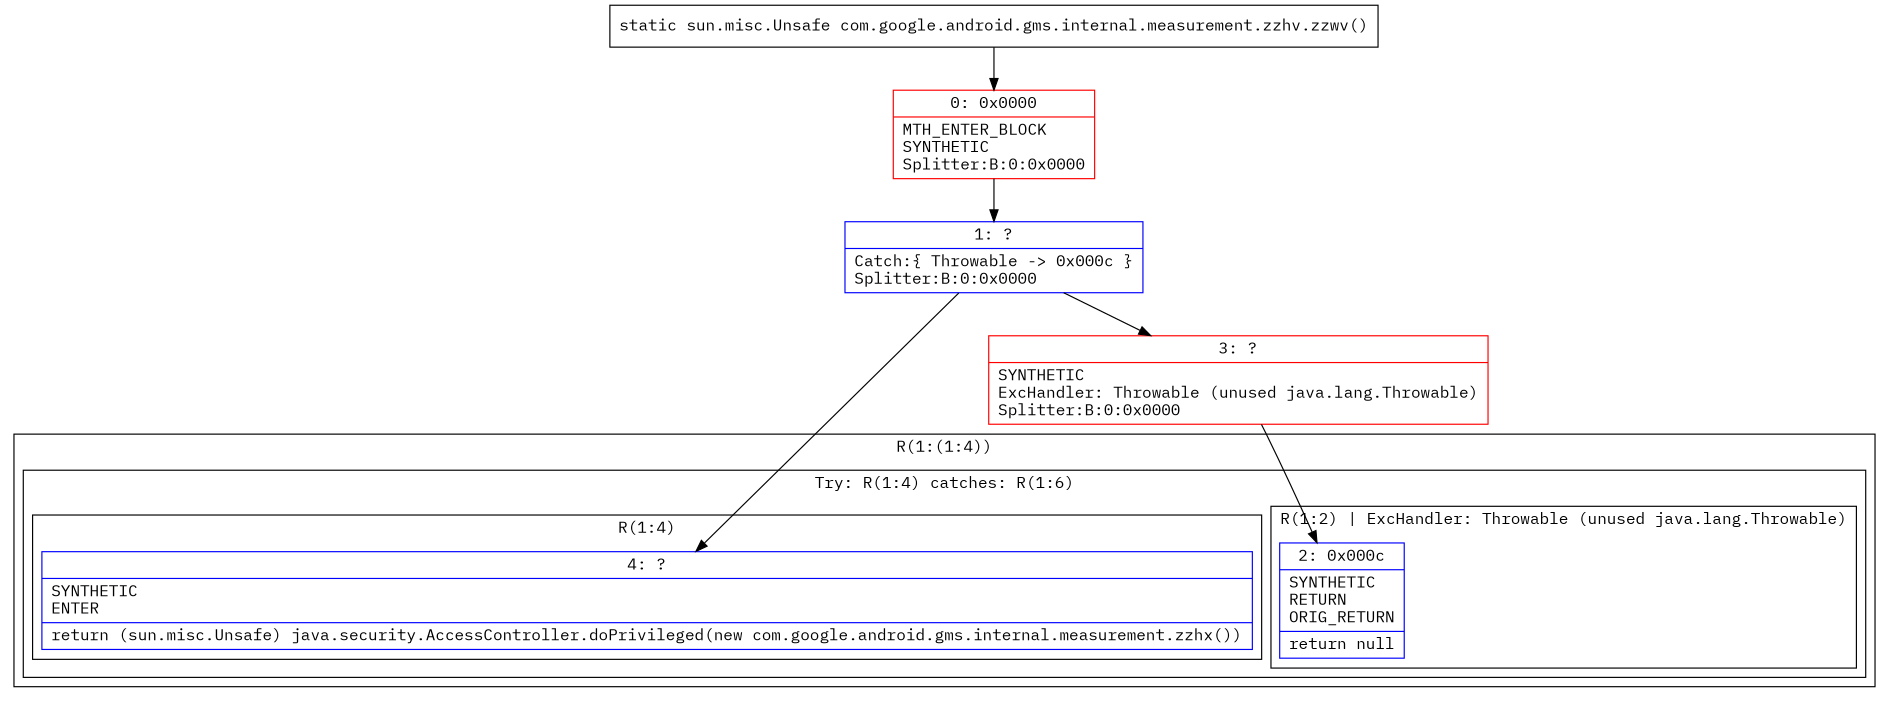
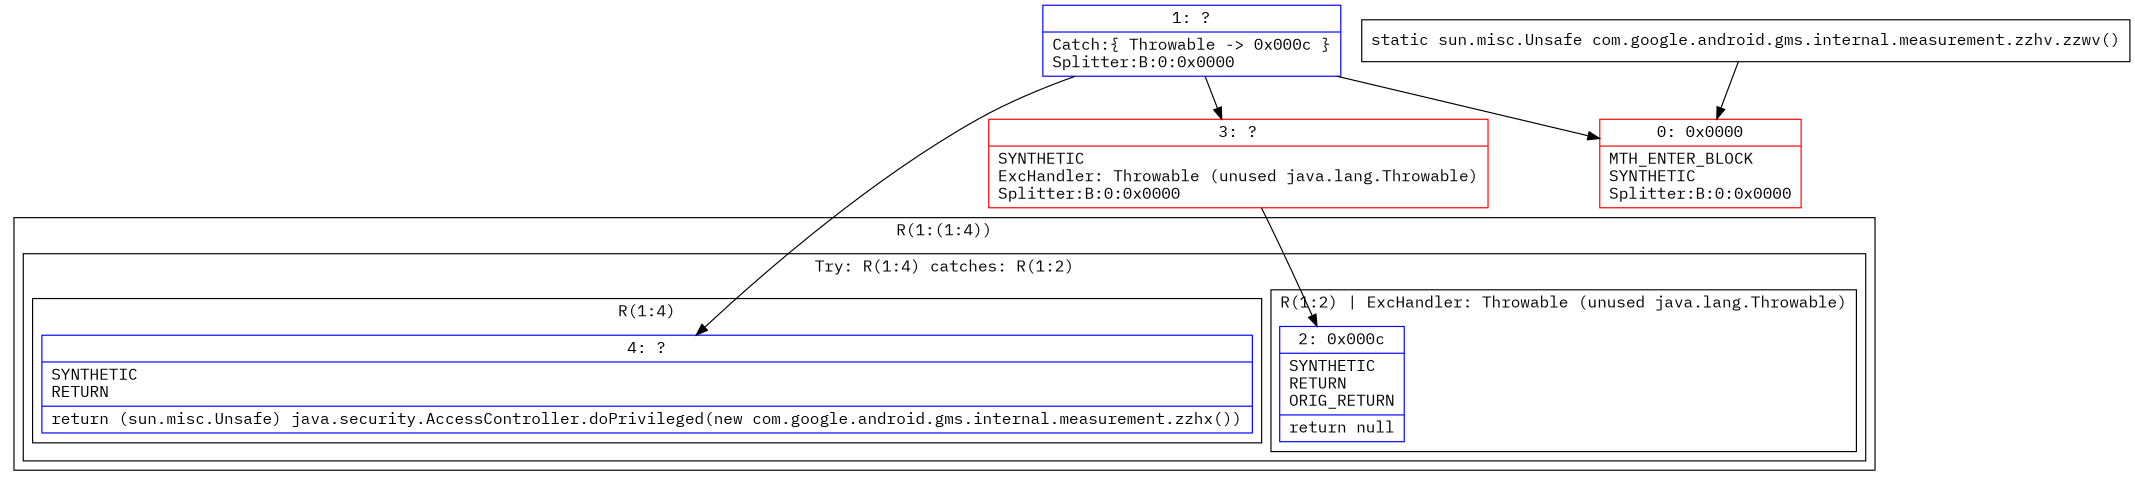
(994, 194) -> (1462, 106)
(944, 484) -> (944, 267)
(76, 609) -> (80, 392)
